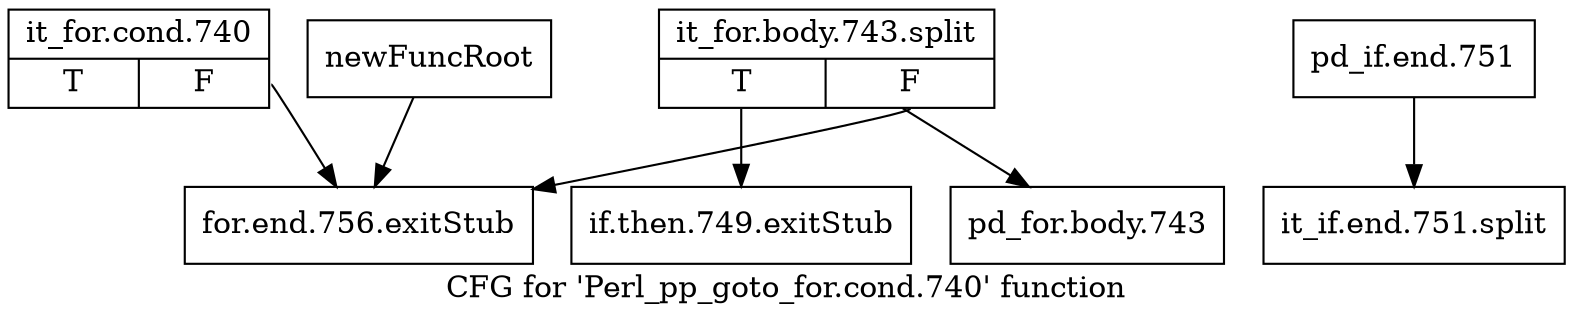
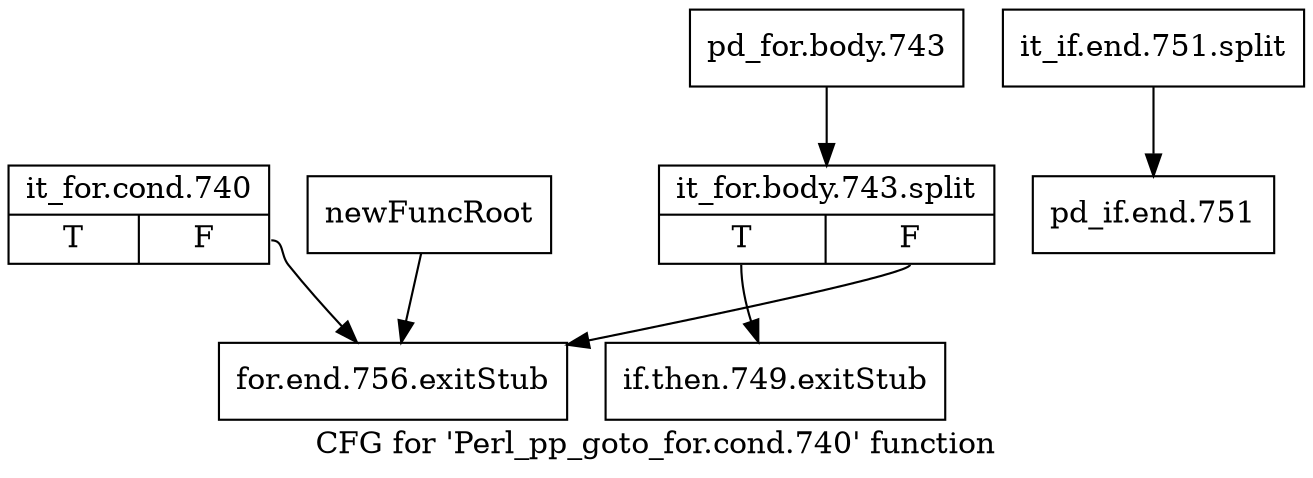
(1414, 131) -> (1154, 120)
(957, 142) -> (827, 116)
